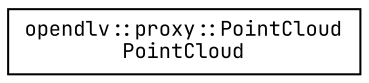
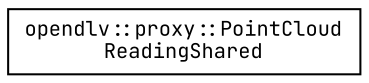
(184, 42) -> (184, 42)
